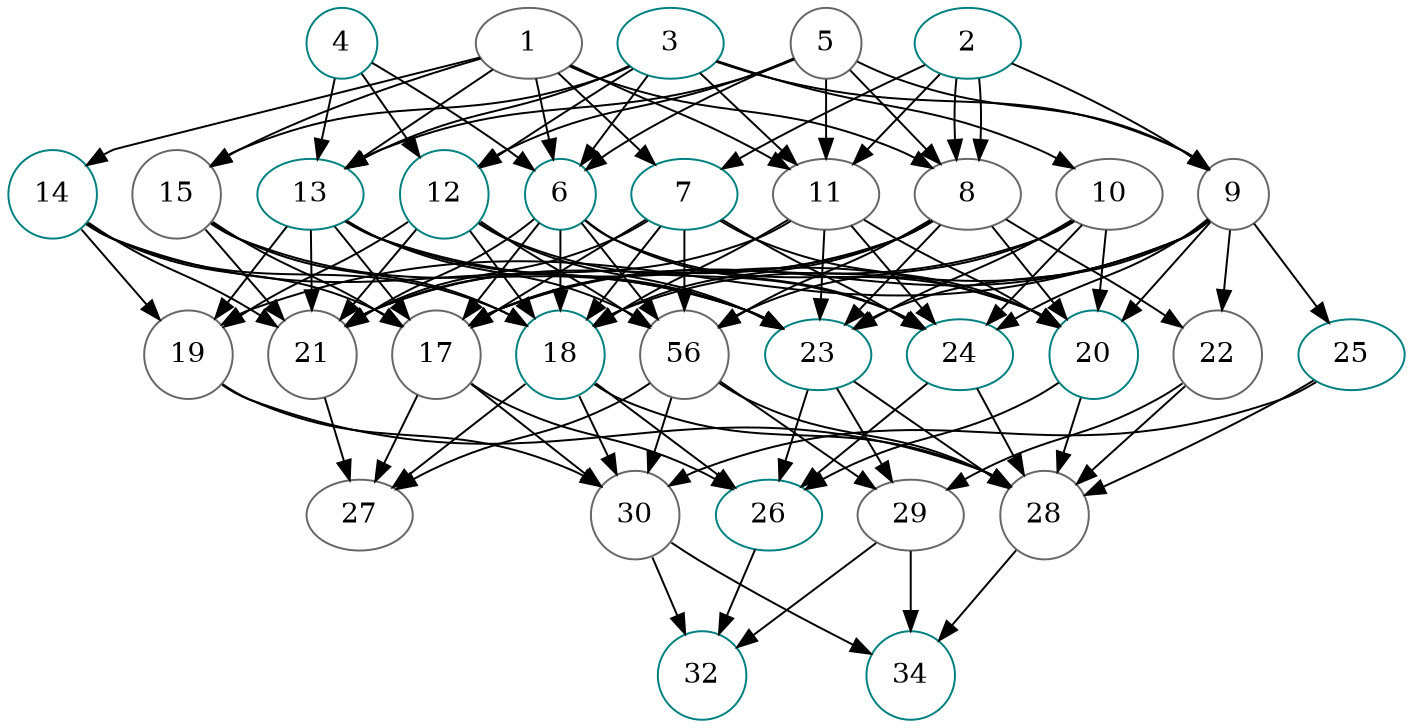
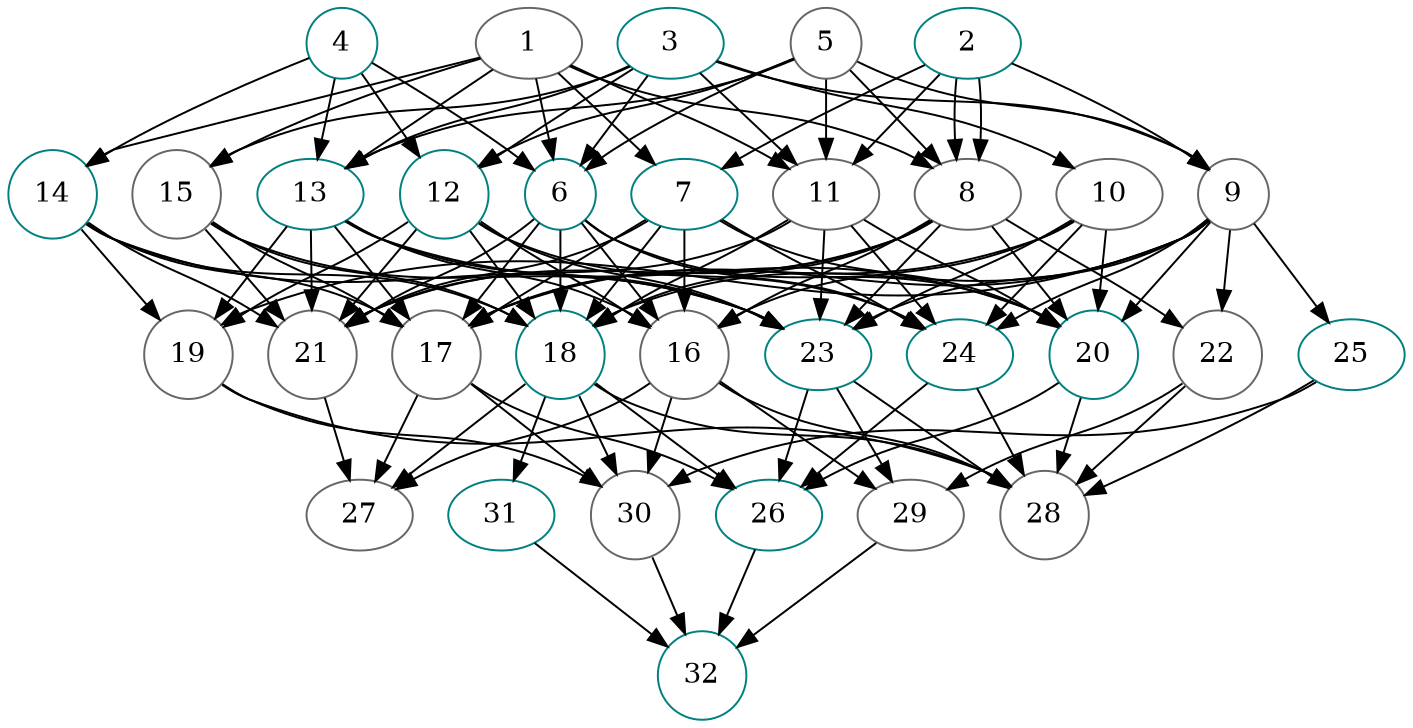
none -> (205, 103)
(684, 355) -> (684, 355)
none -> (501, 515)
(911, 675) -> none
